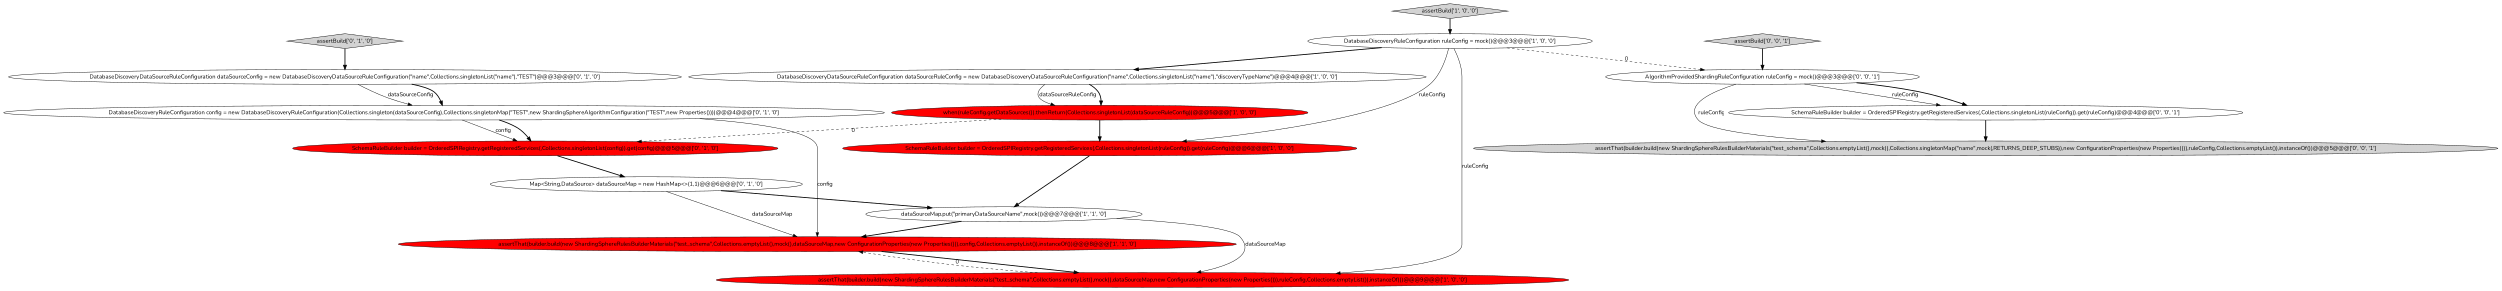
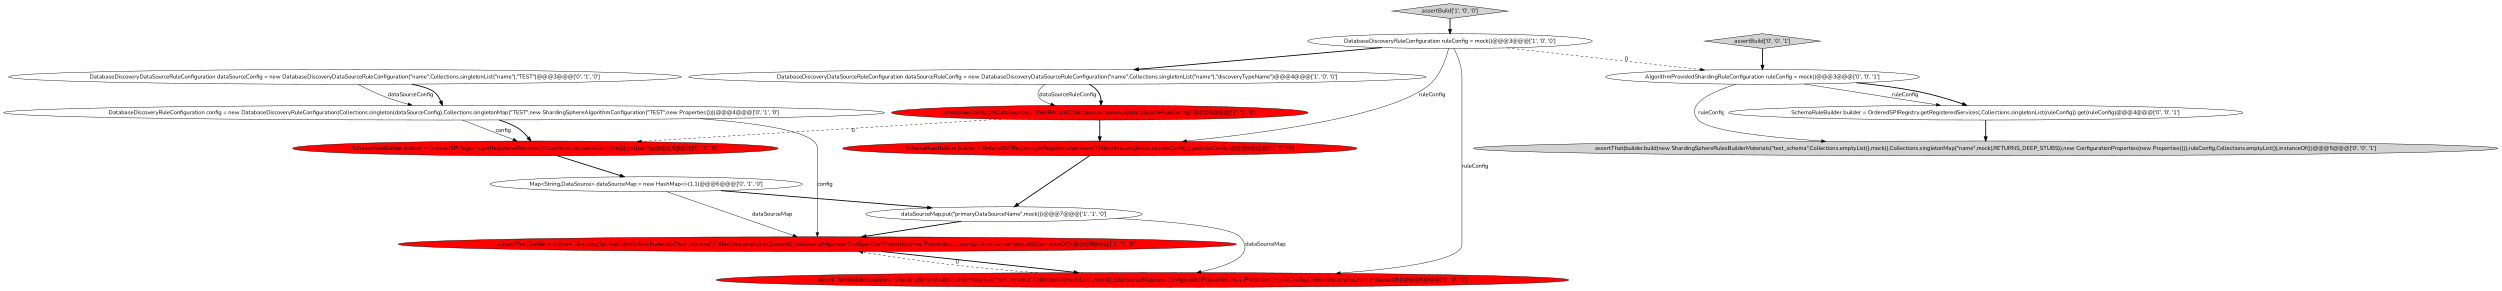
(345, 41) -> none
